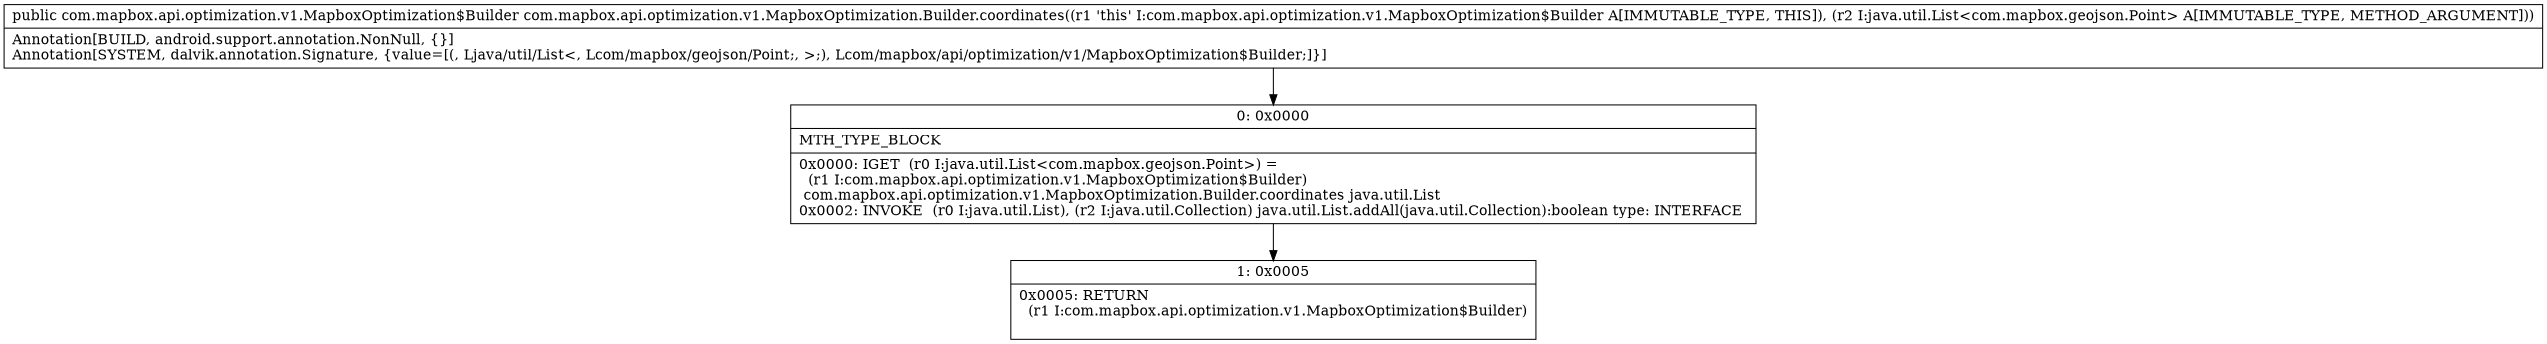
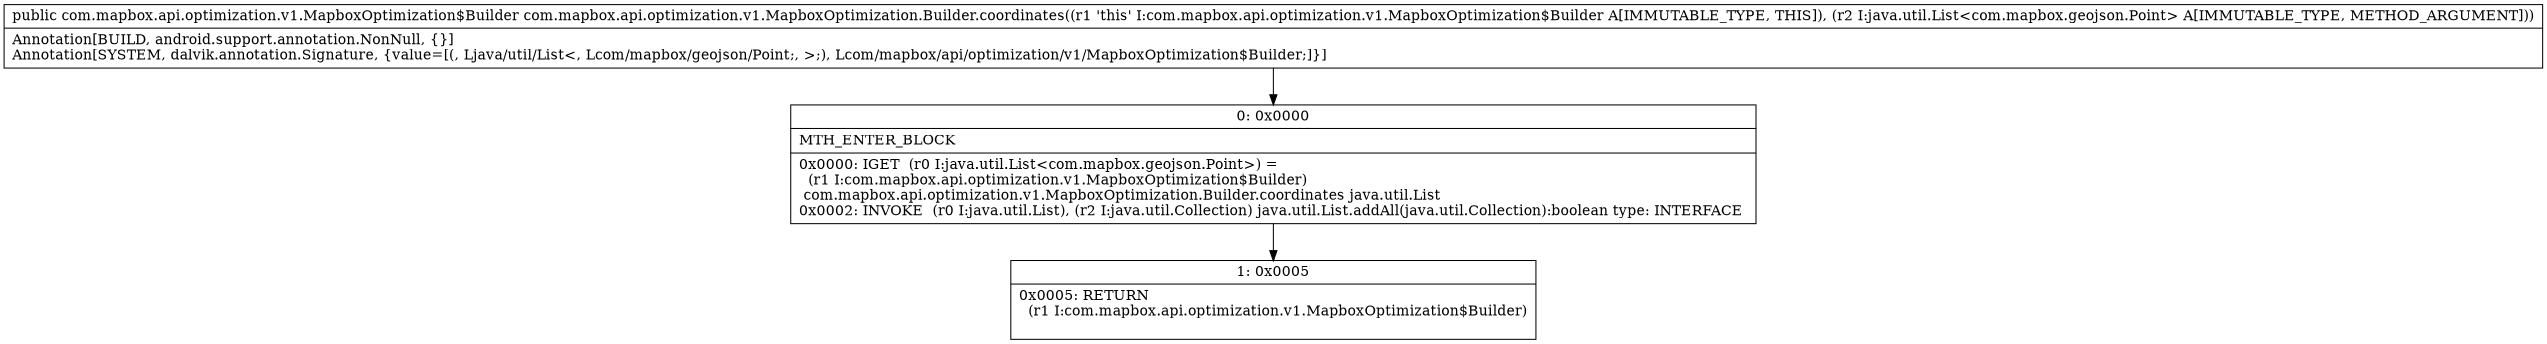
(870, 140) -> (878, 140)
